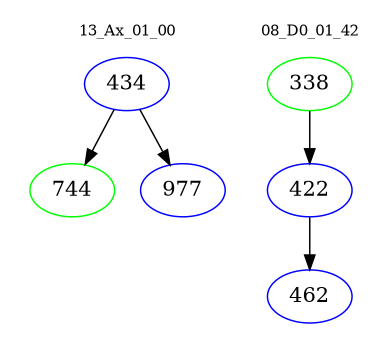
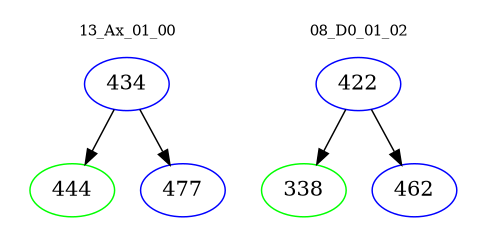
(310, 32) -> (359, 32)
(310, 130) -> (335, 130)
(72, 190) -> (72, 190)
(183, 190) -> (183, 190)
